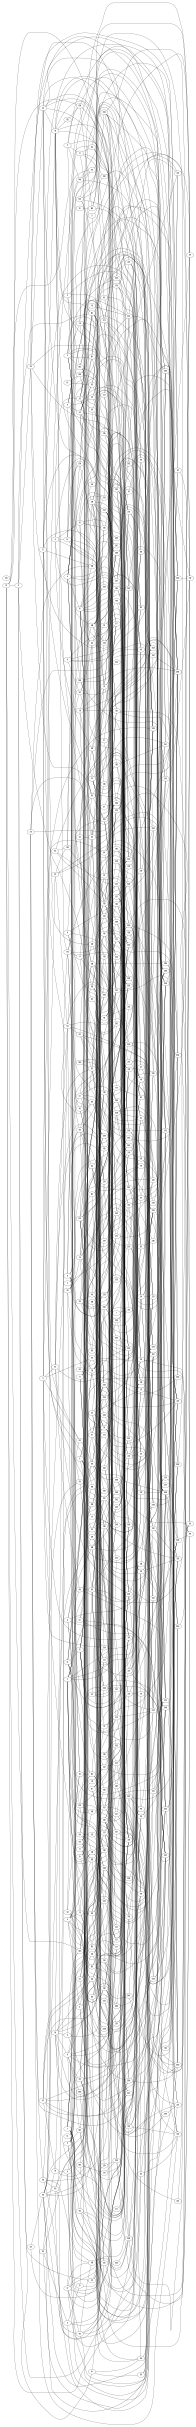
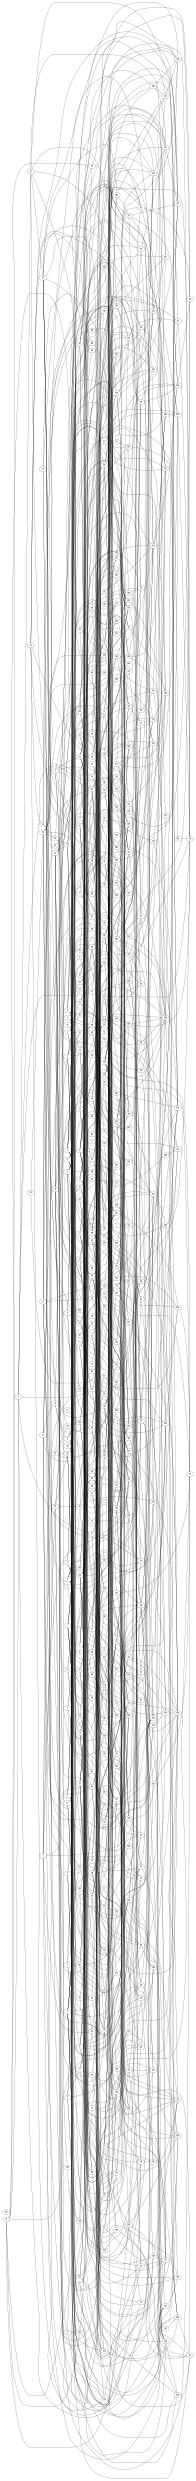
(124, 1218) -> (90, 1251)
